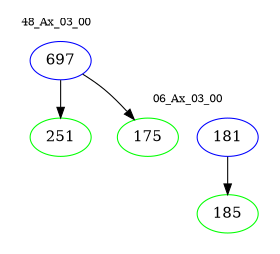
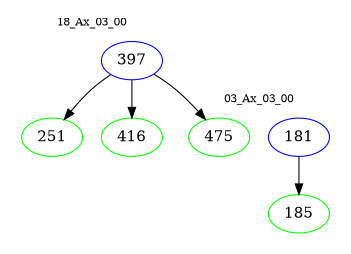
(56, 23) -> (92, 23)
(61, 61) -> (132, 61)
(188, 99) -> (259, 99)
none -> (132, 137)
(148, 137) -> (219, 137)
